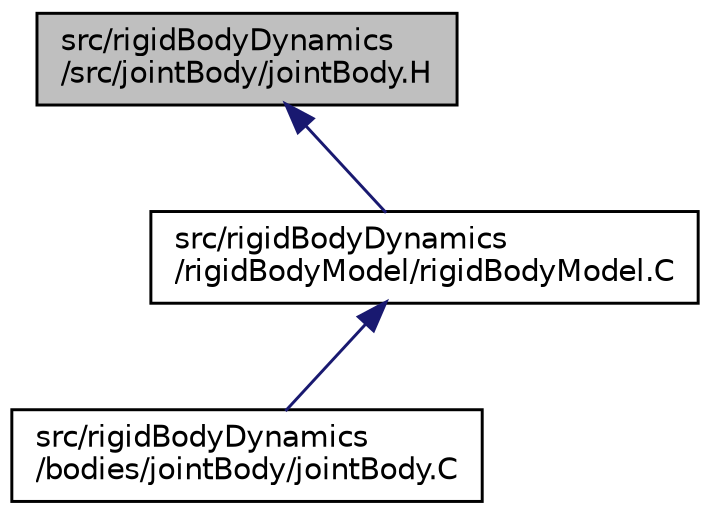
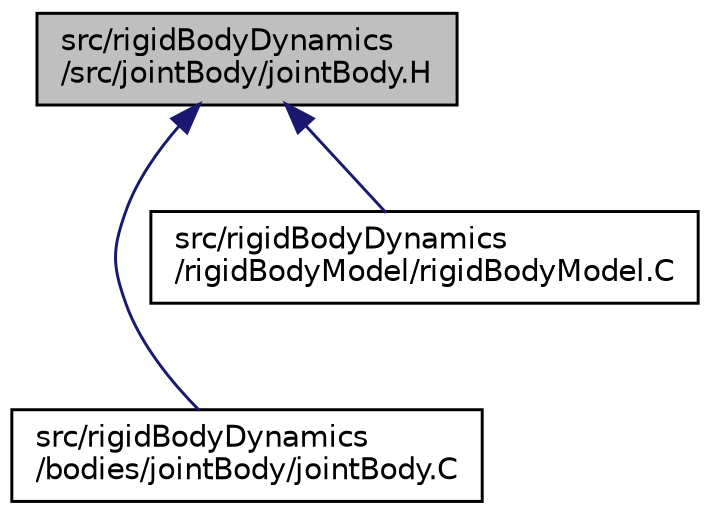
(326, 367) -> (117, 272)
